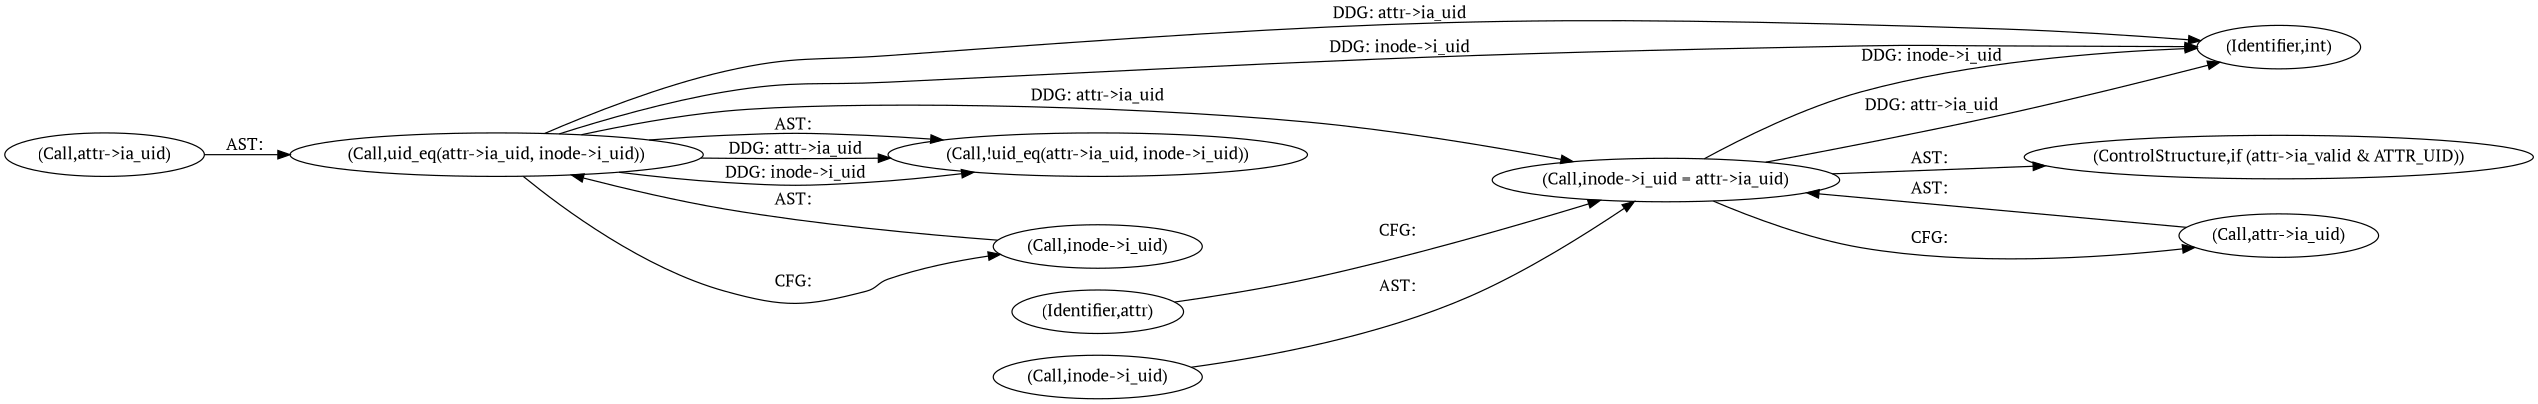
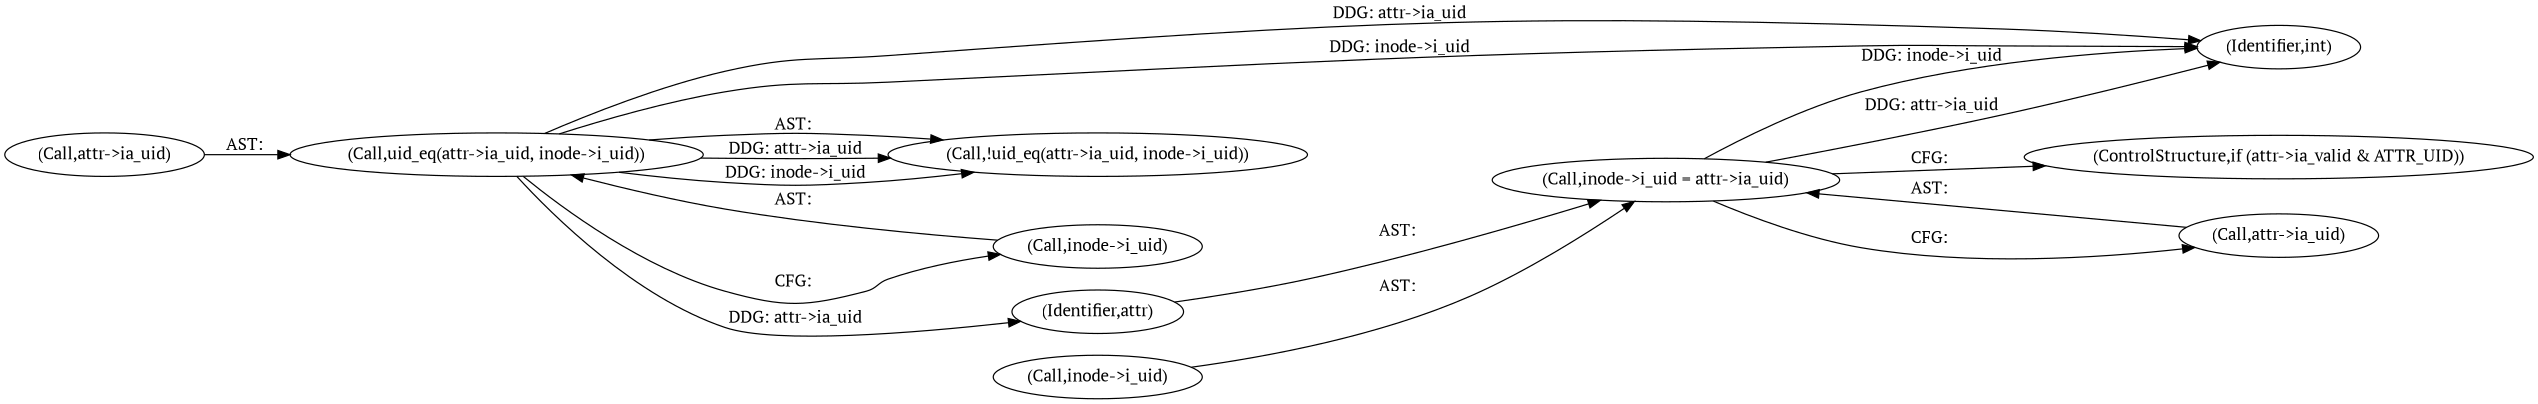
(1072, 108) -> (737, 330)
(1932, 159) -> (1932, 159)
(1400, 231) -> (1400, 231)
